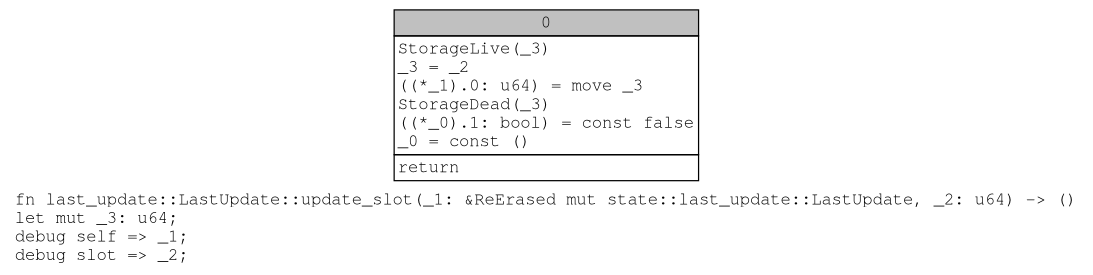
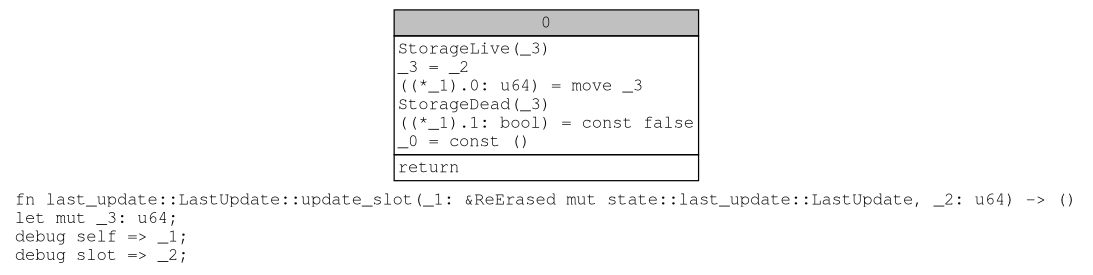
(546, 123) -> (546, 123)
